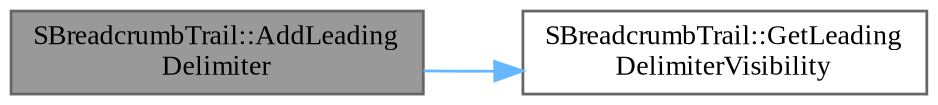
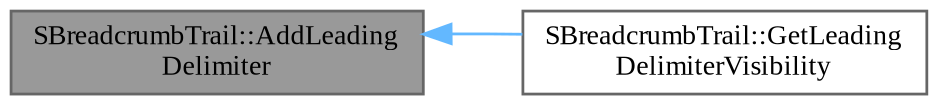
(459, 71) -> (487, 34)
